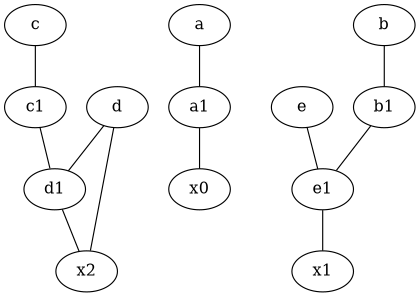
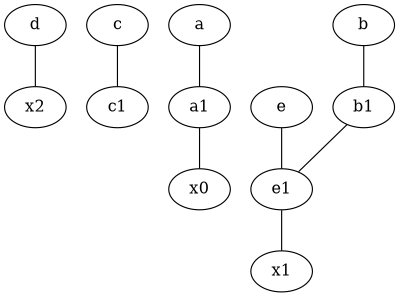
(55, 189) -> none
